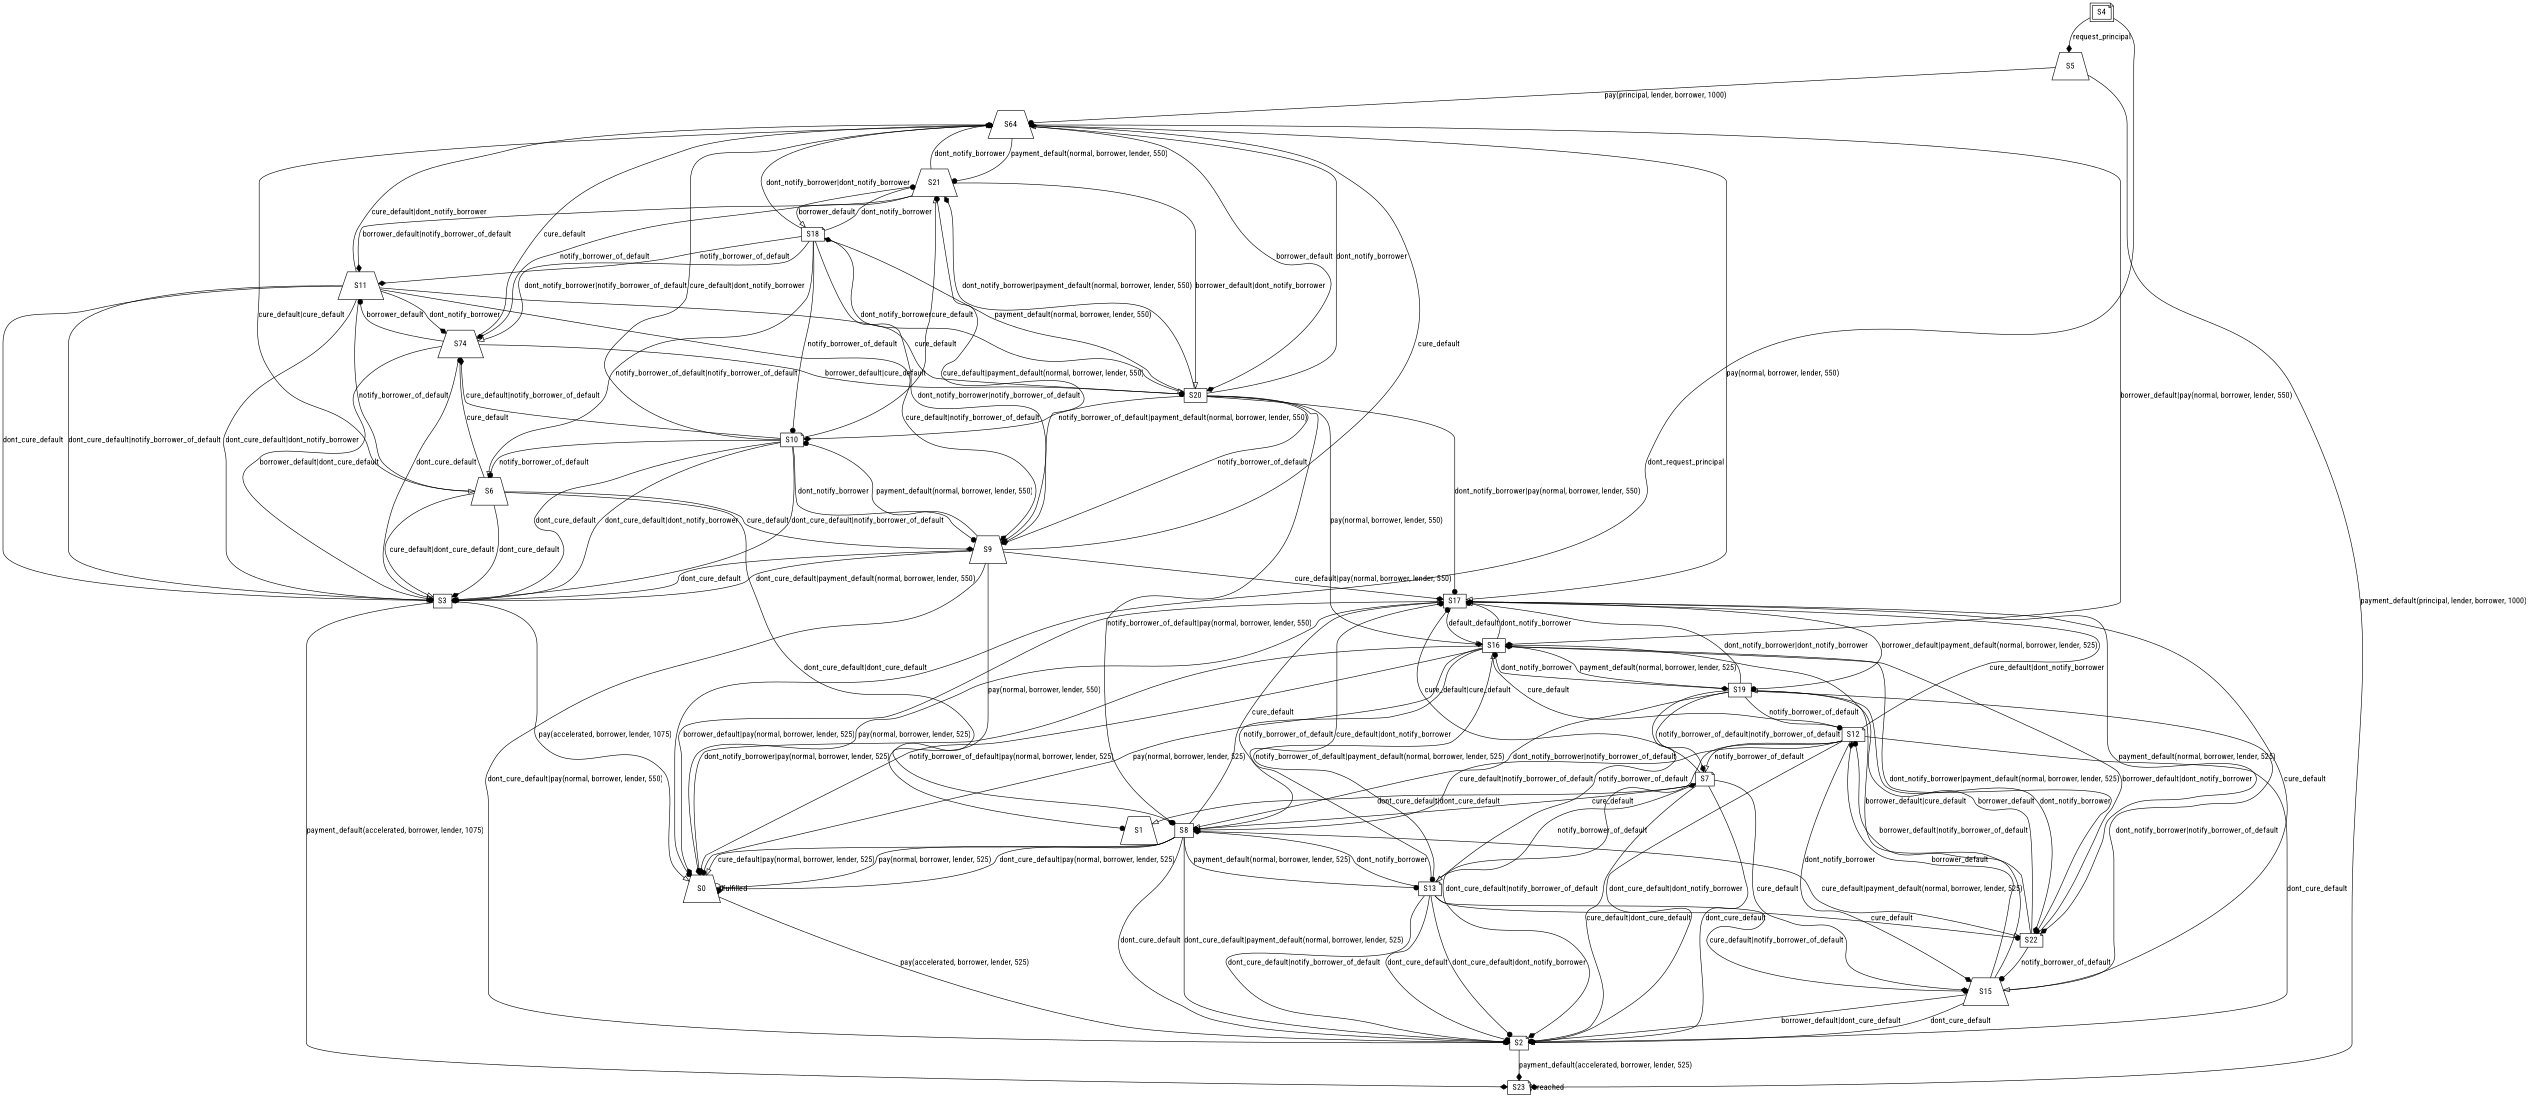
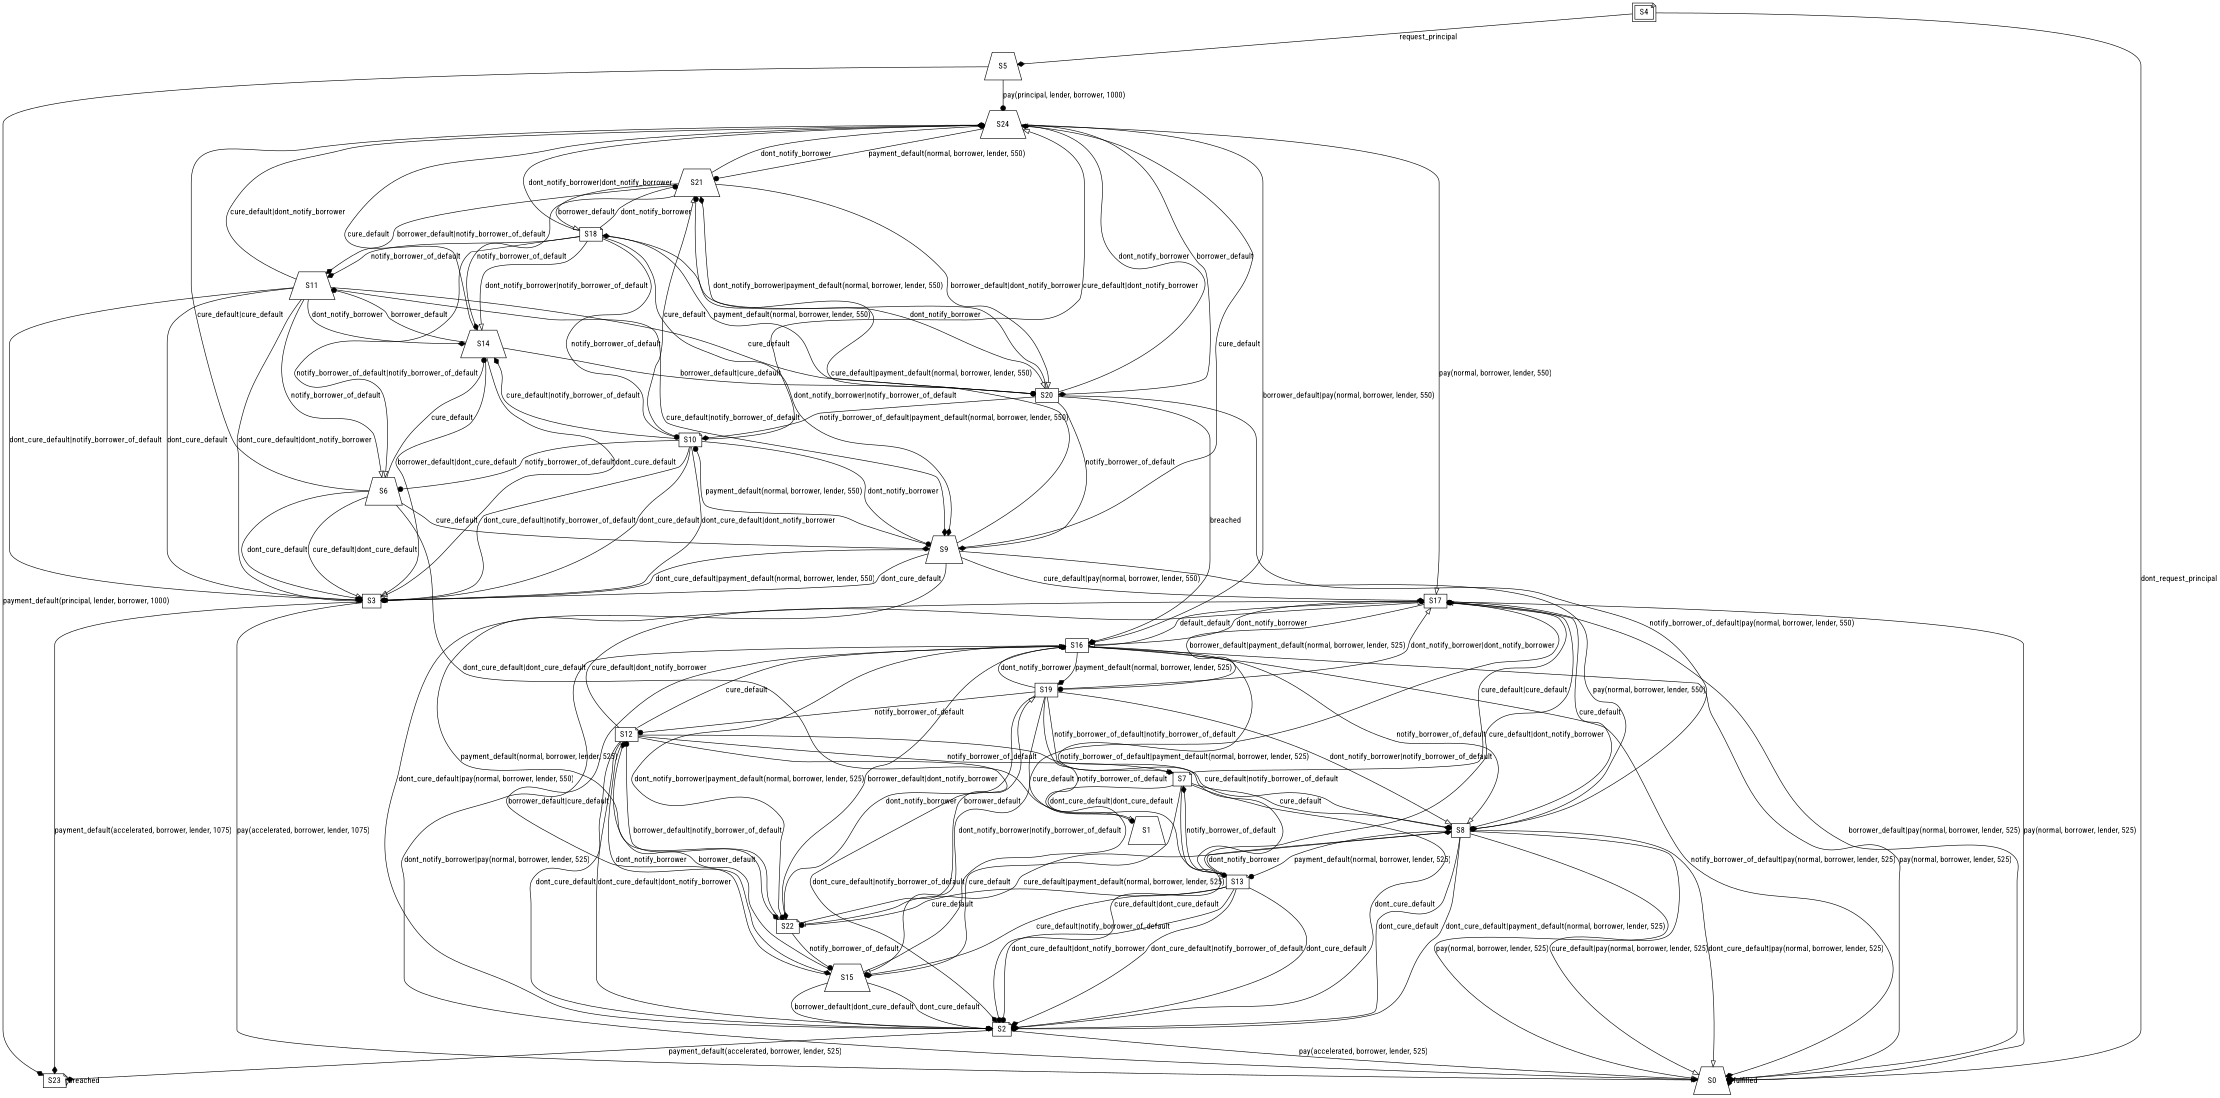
(1011, 124) -> (1003, 124)
(461, 344) -> (484, 344)
(1408, 419) -> none
(1387, 521) -> (1226, 521)
(1101, 1022) -> (1351, 1060)
